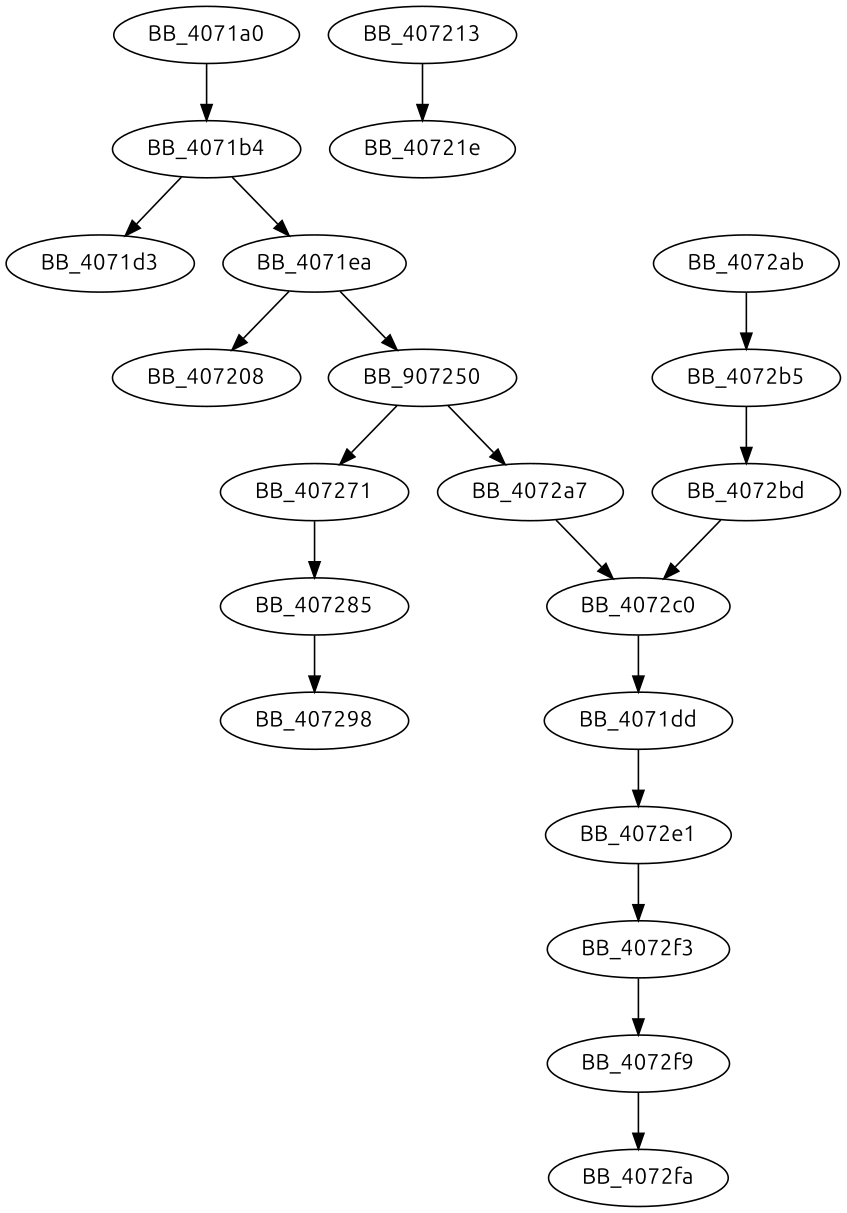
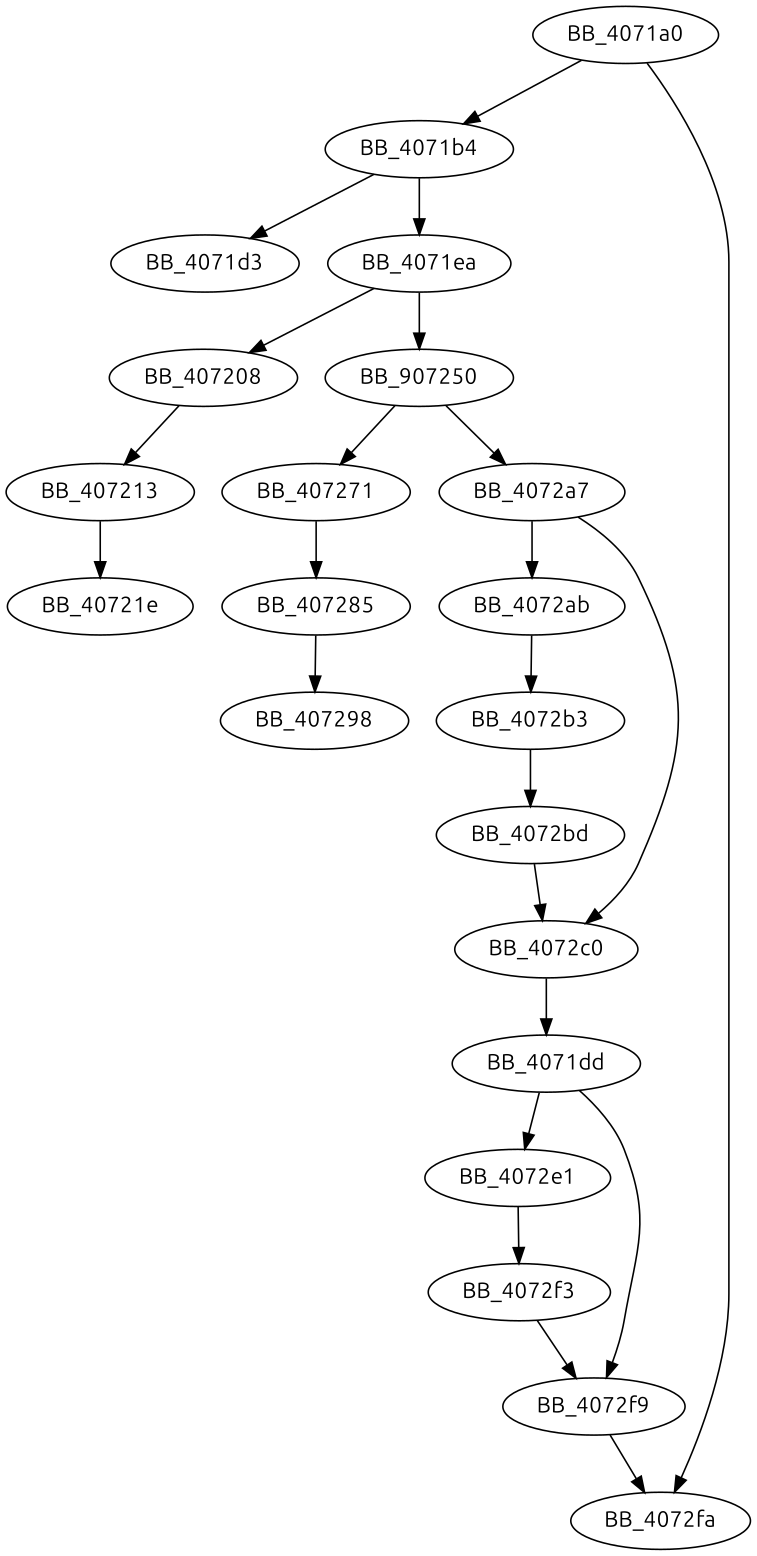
(746, 378) -> (530, 721)
none -> (157, 429)
none -> (532, 541)
none -> (729, 764)
none -> (640, 1219)
